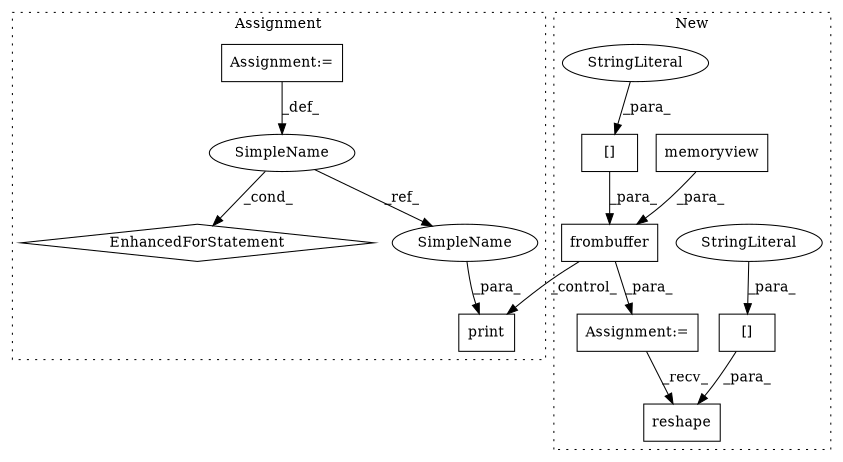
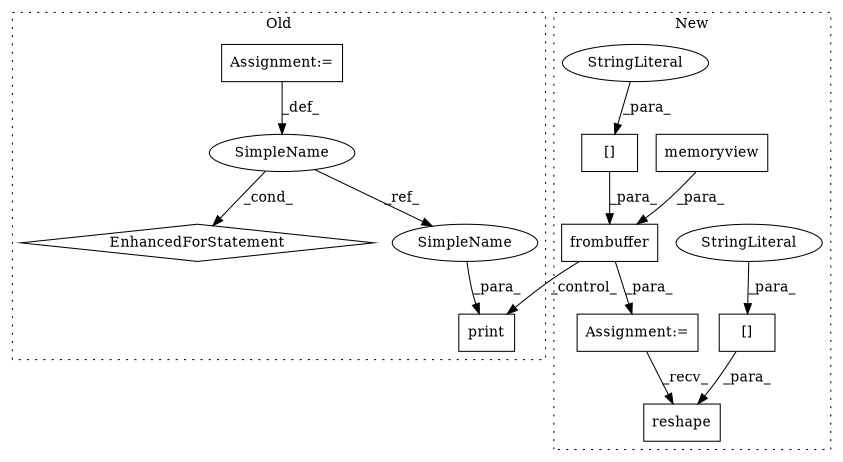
(279, 24) -> (279, 24)
